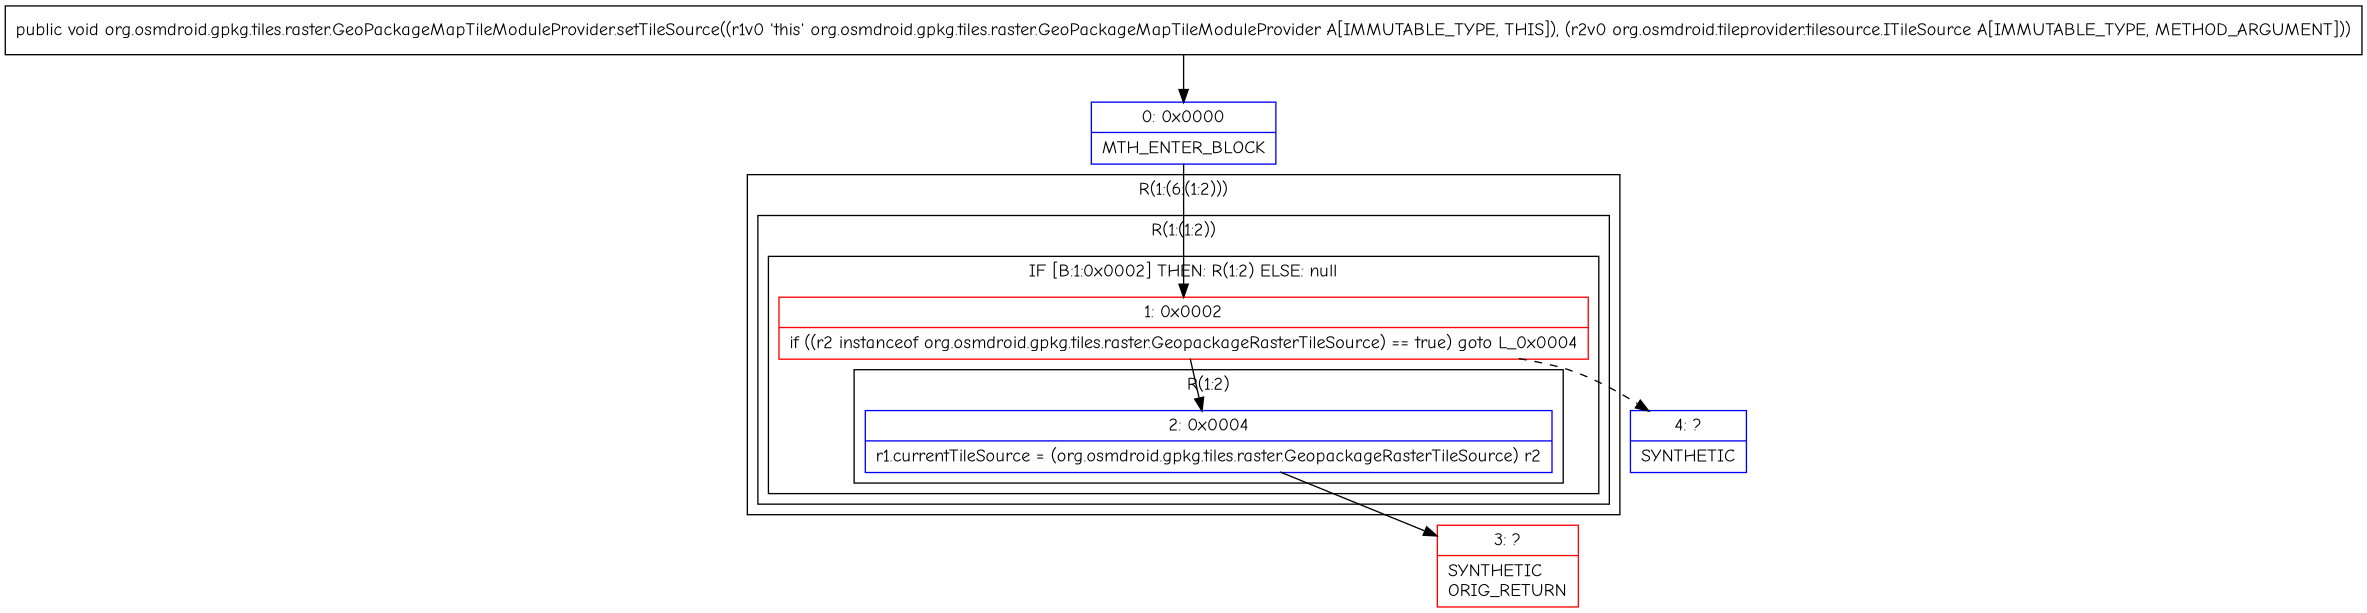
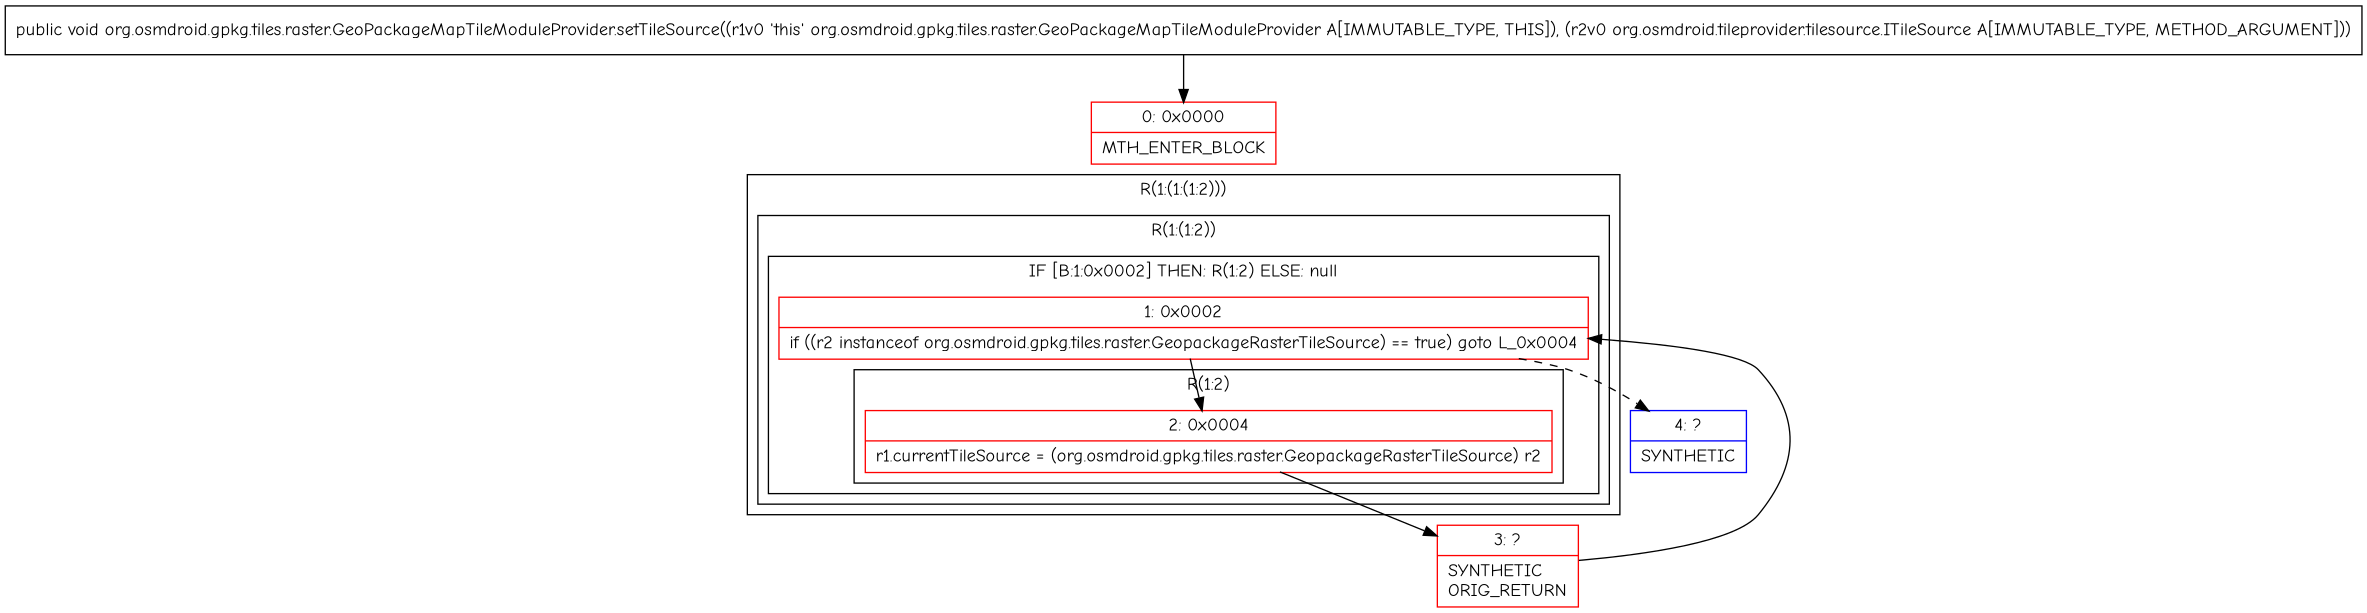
(1184, 133) -> (1184, 133)
(1184, 190) -> (1184, 190)
(1184, 224) -> (1788, 455)
(1209, 442) -> (1209, 442)
